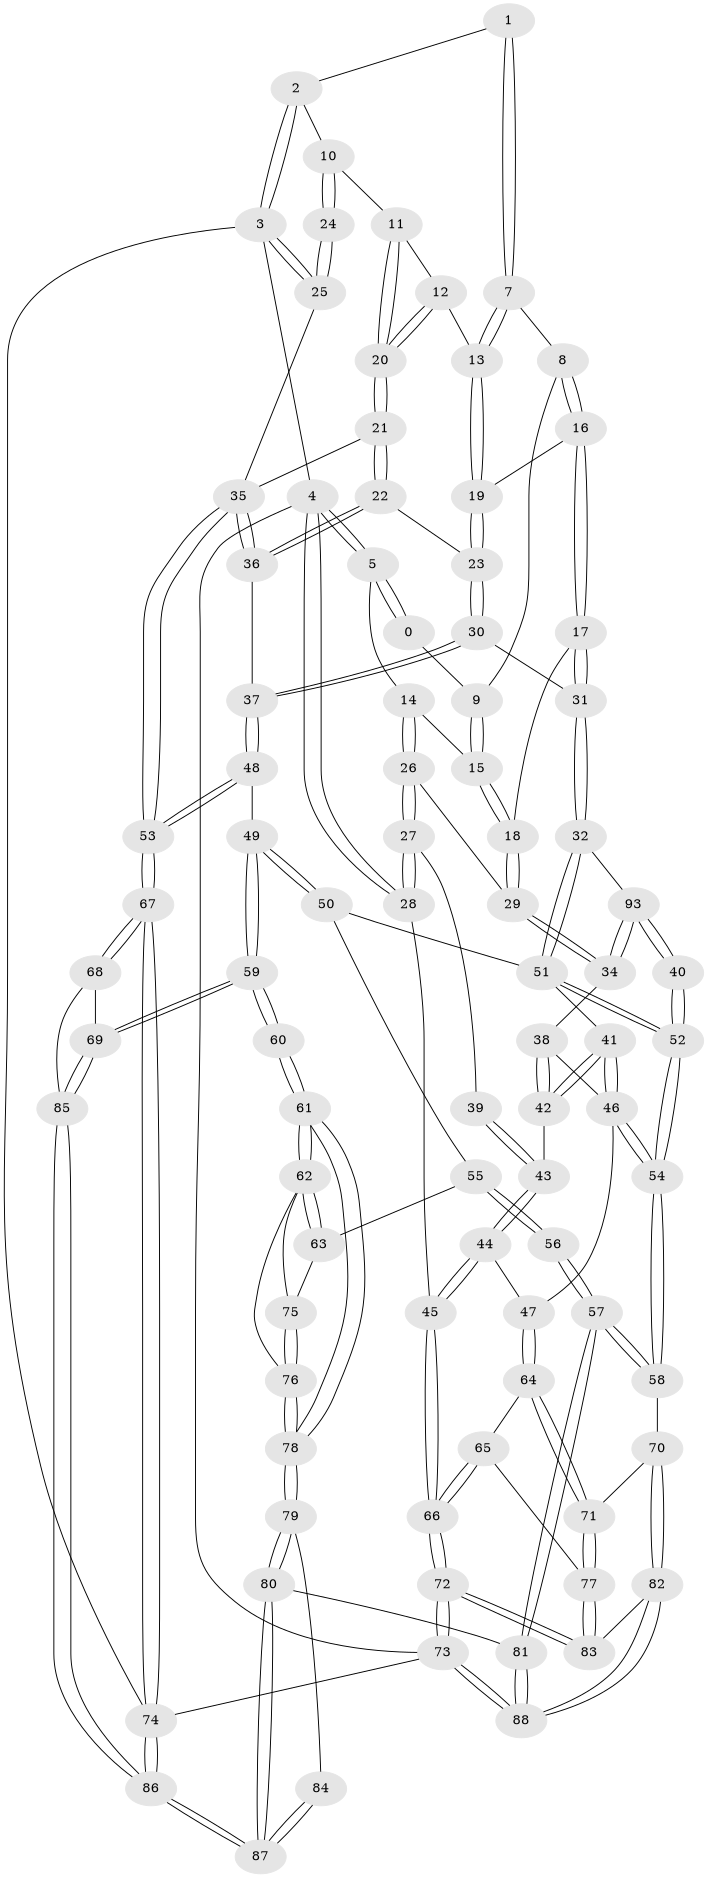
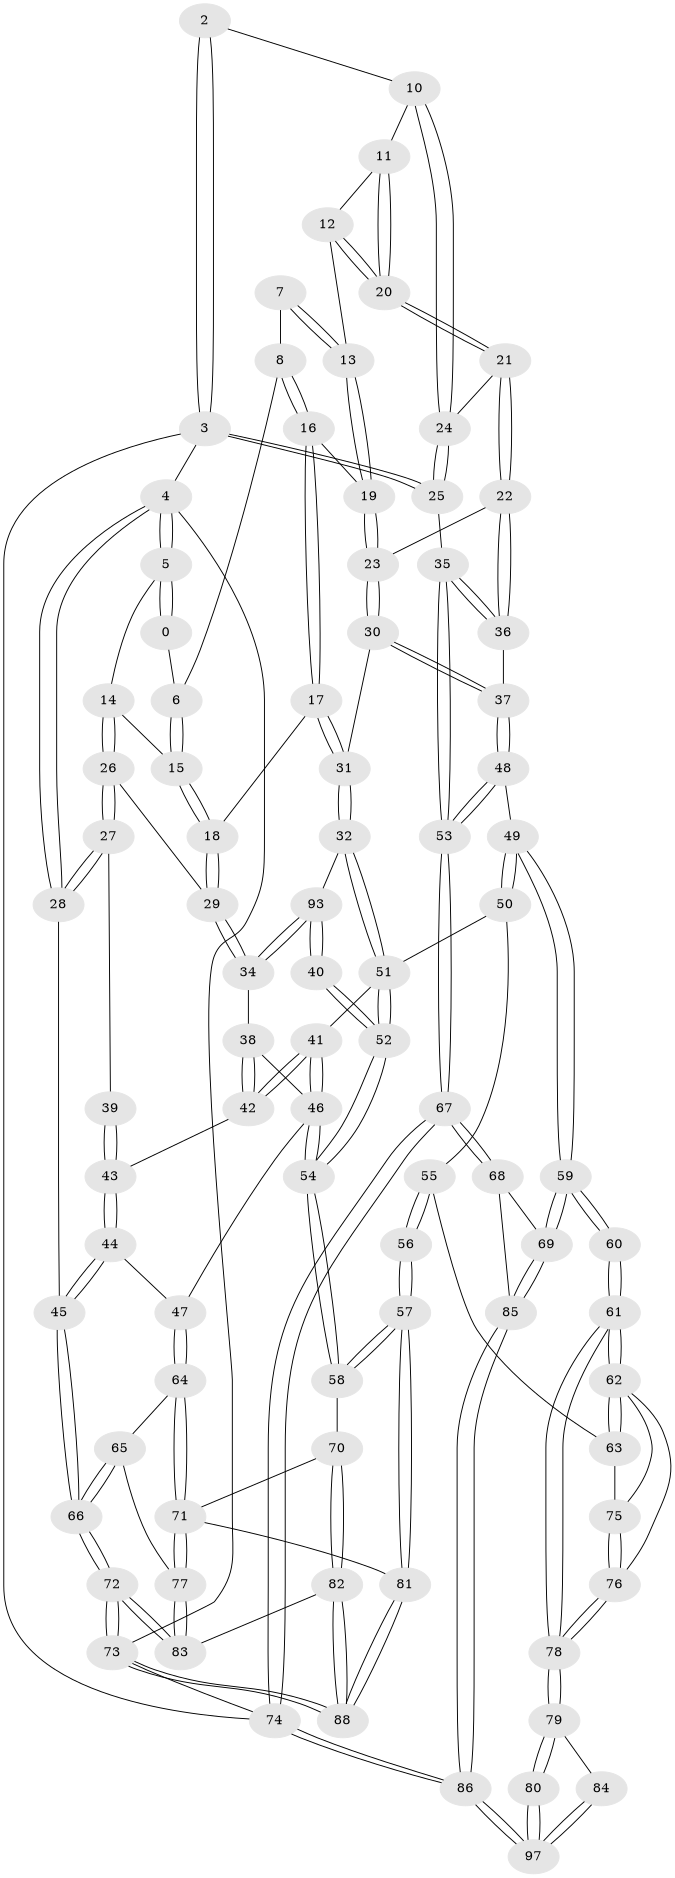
(509, 21) -> none
(312, 462) -> (475, 395)
(477, 701) -> (177, 701)
(397, 1614) -> (296, 1544)
(261, 1857) -> (534, 1857)
